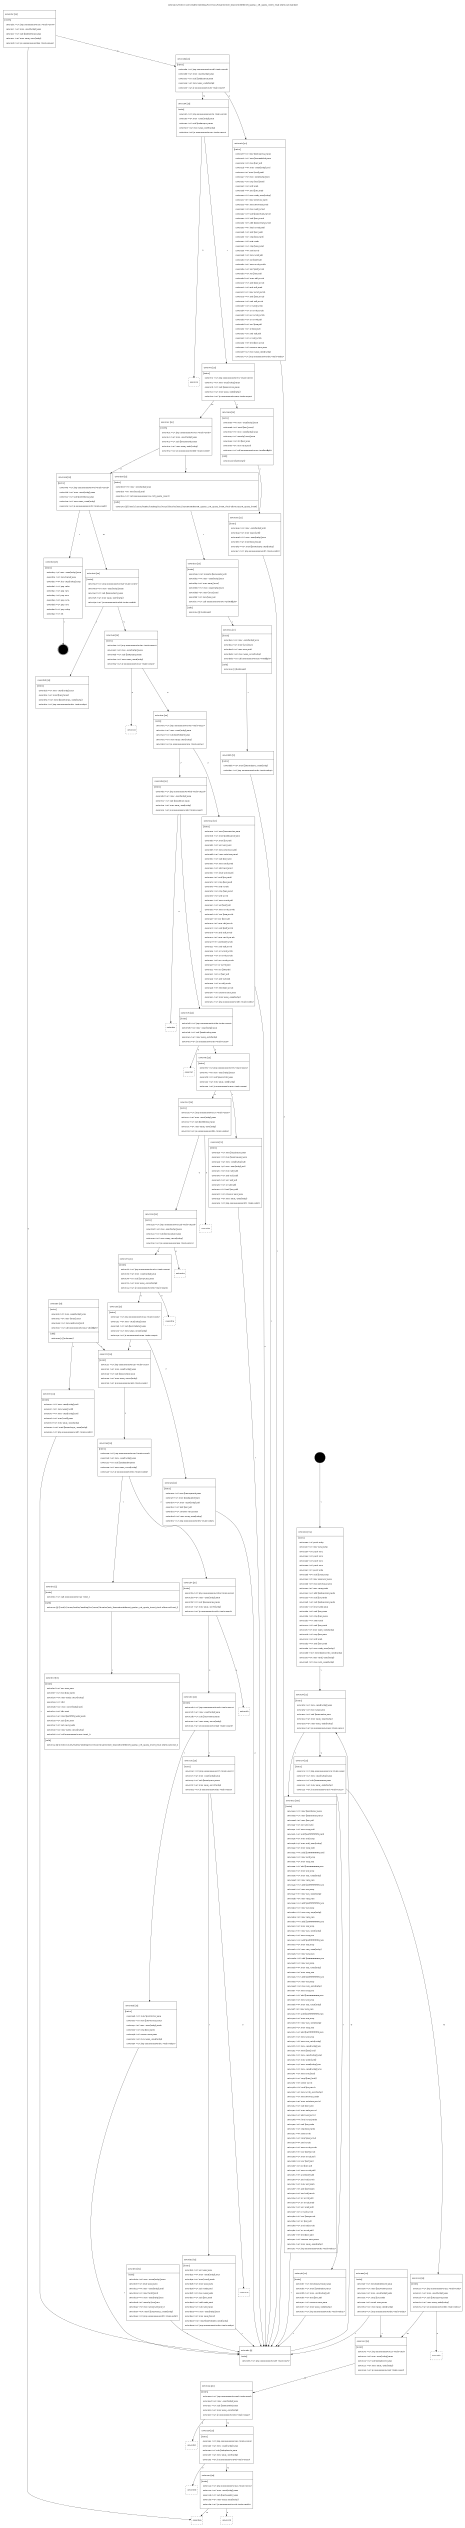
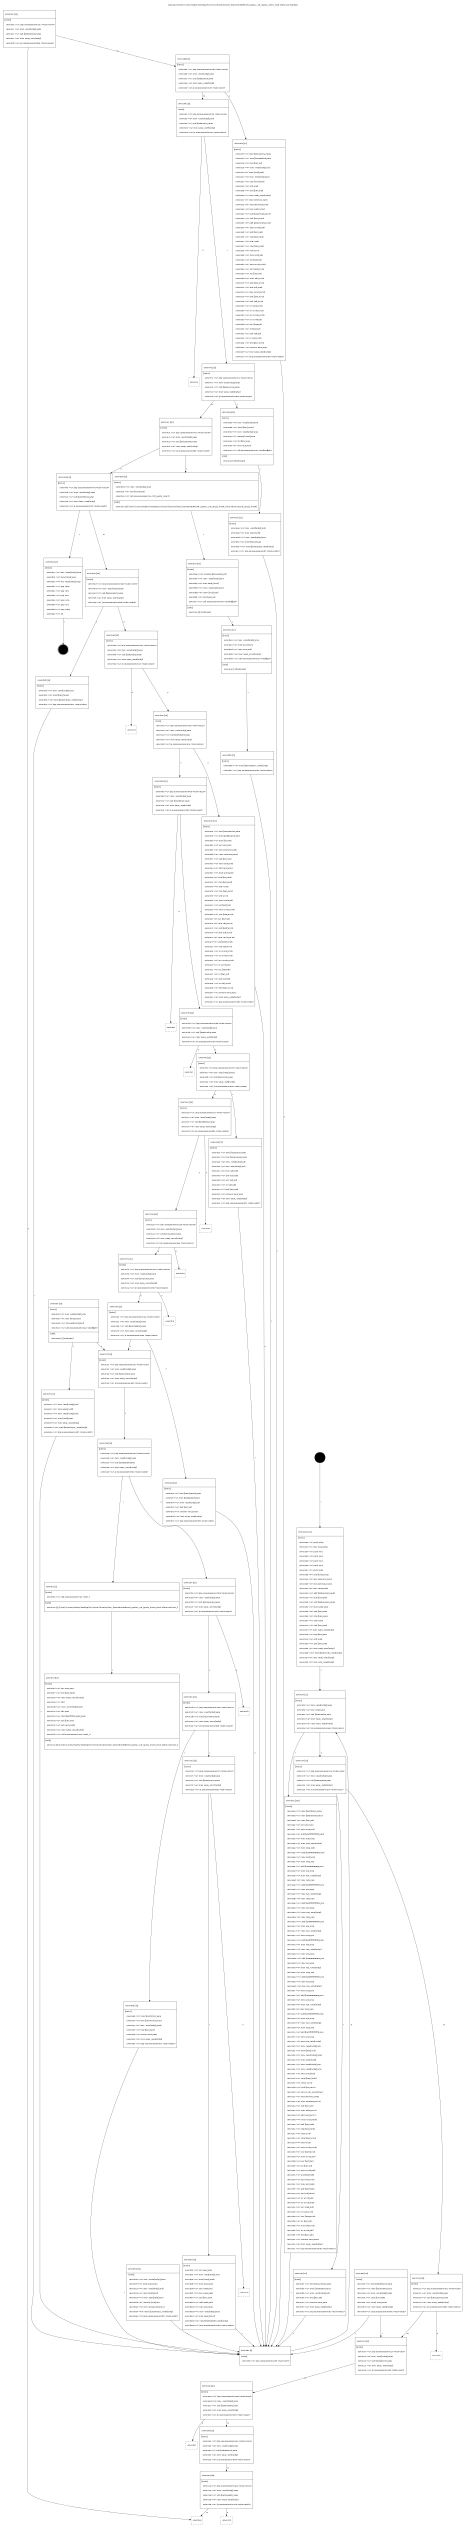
none -> (33, 1619)
(192, 2490) -> none
